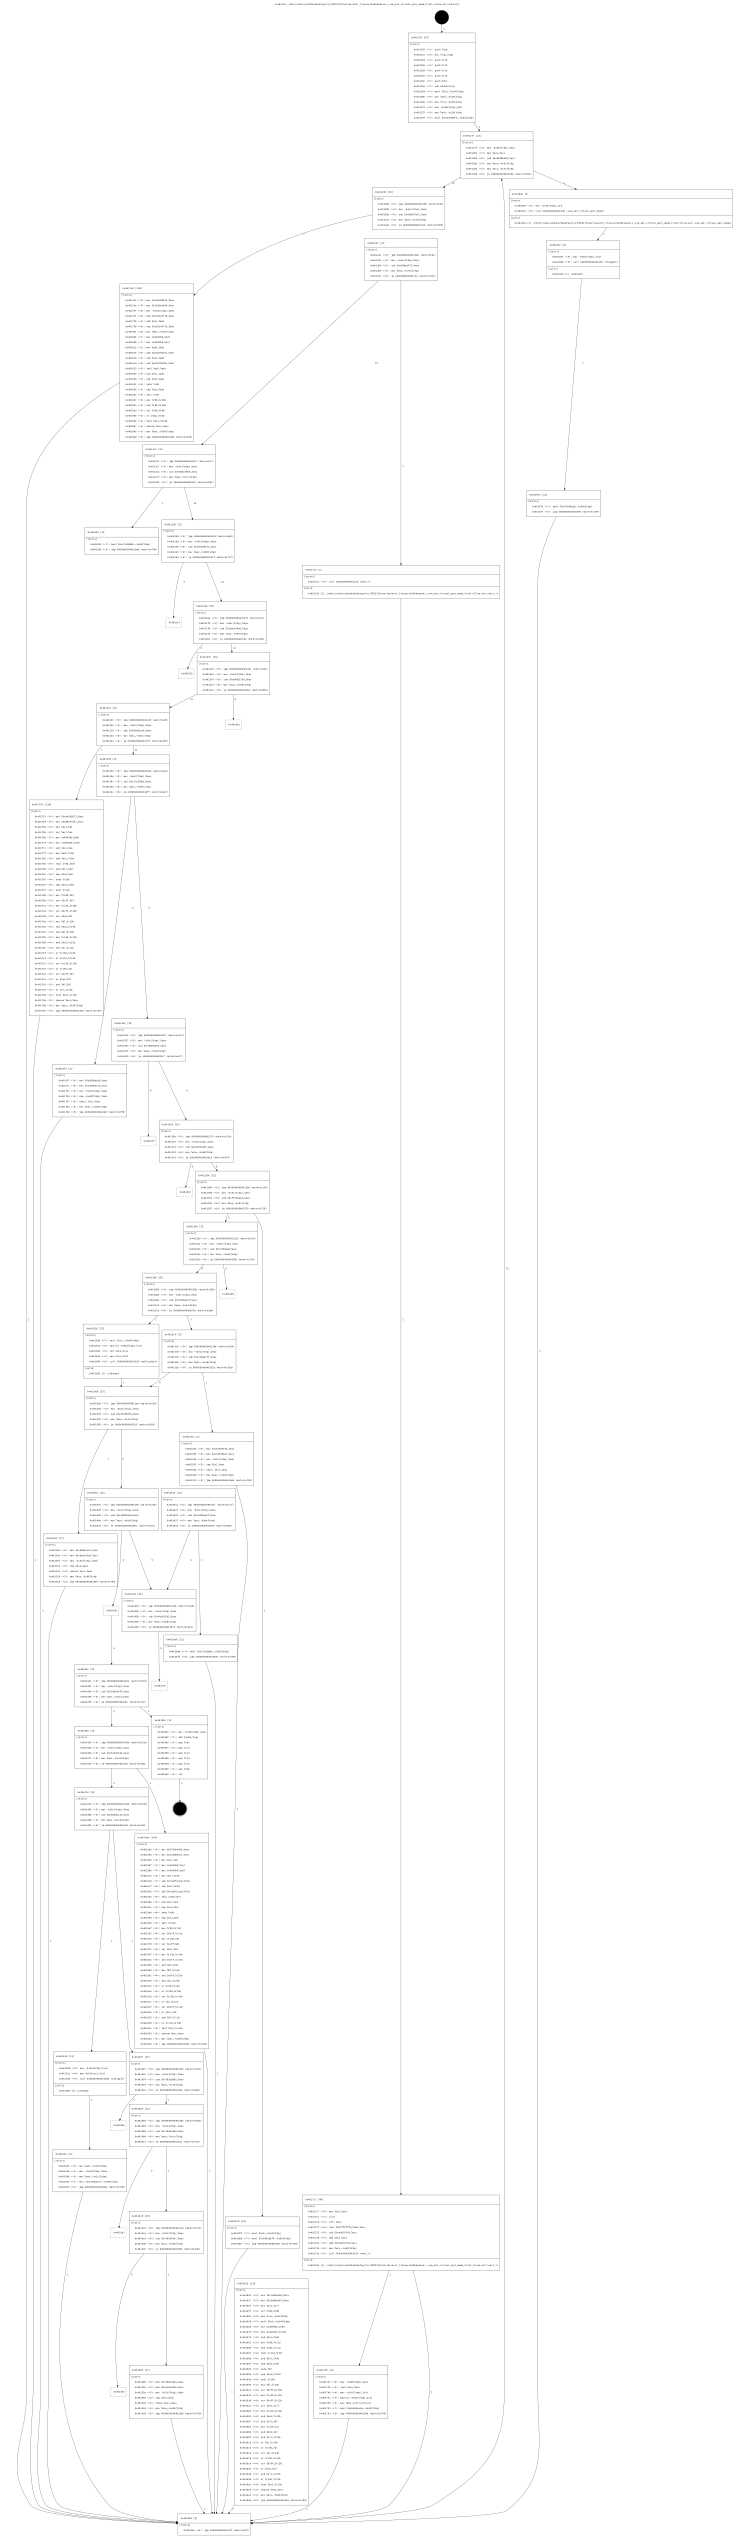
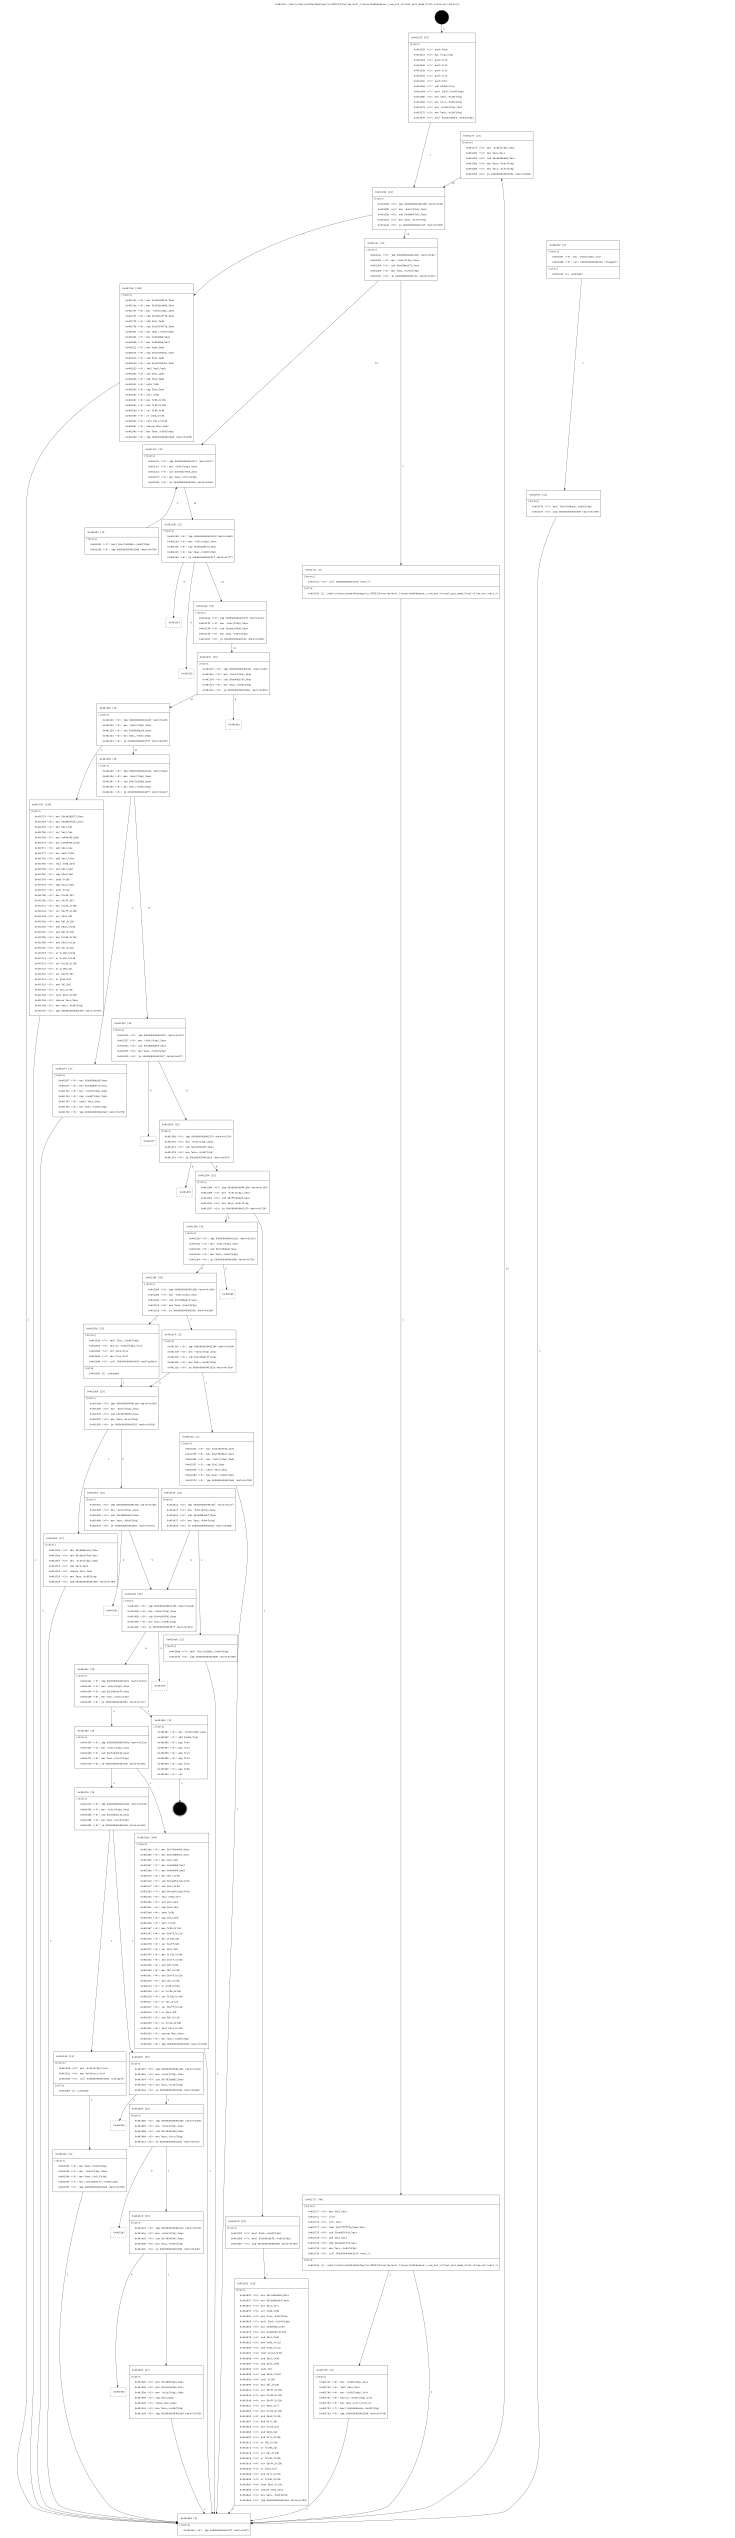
(476, 126) -> (422, 154)
(621, 208) -> none
none -> (405, 233)
(148, 507) -> (167, 513)
(194, 655) -> (188, 614)
(111, 1639) -> (136, 1647)
(225, 2378) -> (264, 2263)
